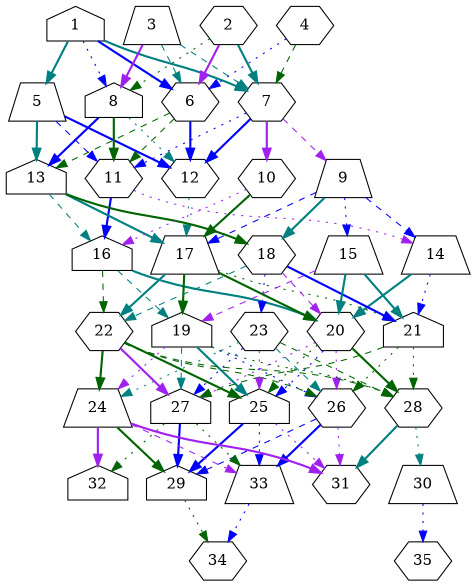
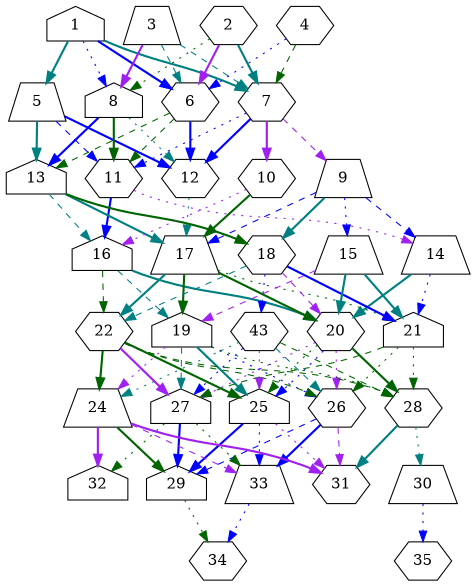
(259, 332) -> (259, 332)
(339, 441) -> (339, 441)
